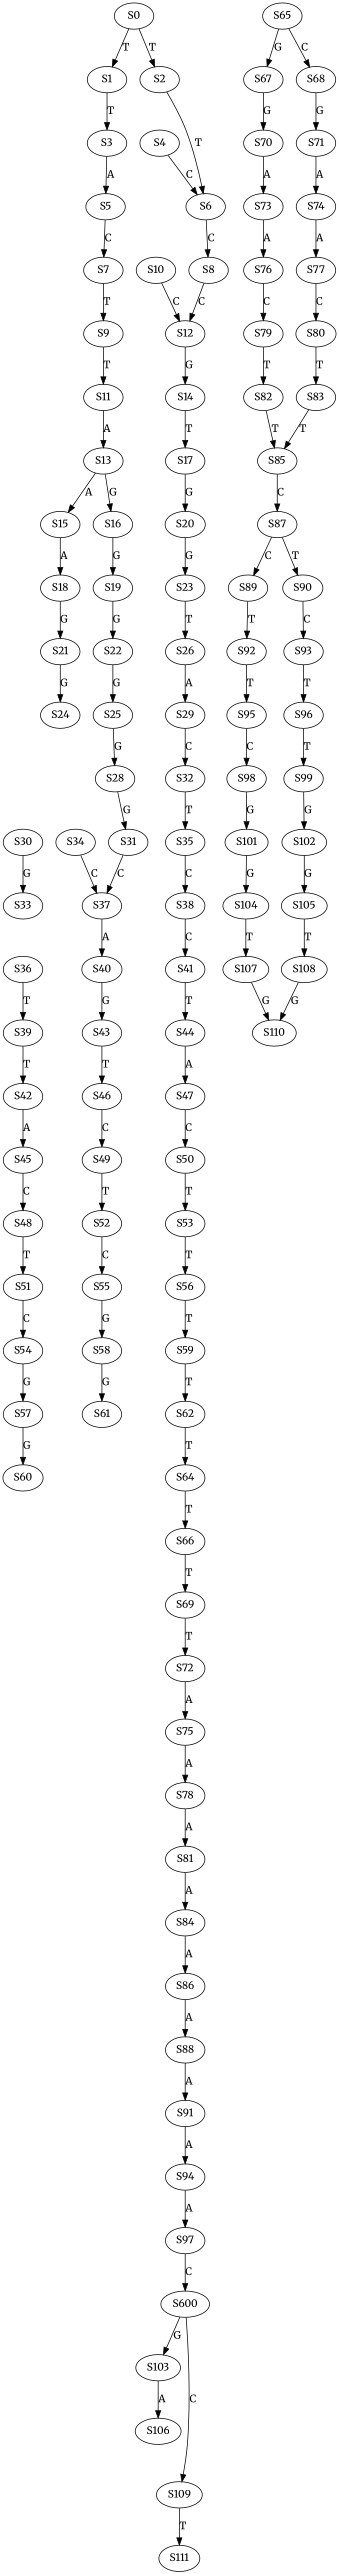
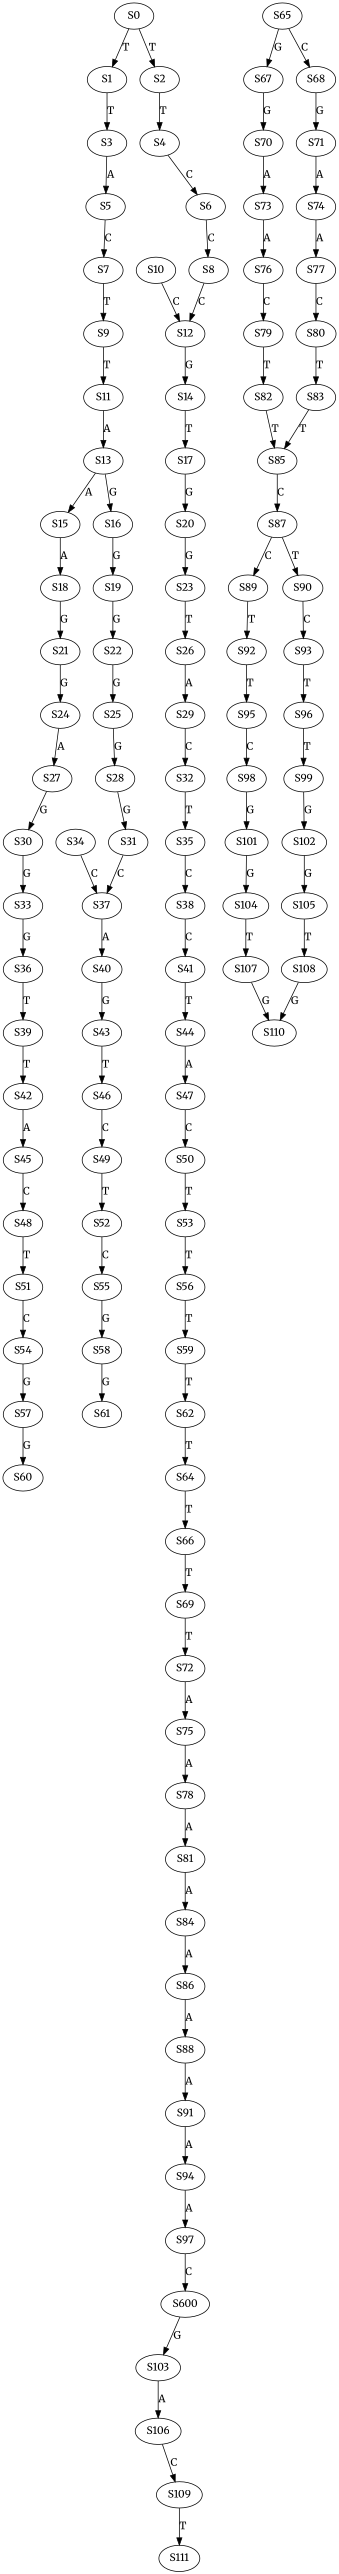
(189, 138) -> (160, 108)
none -> (52, 779)
none -> (23, 934)
(189, 2396) -> (168, 2460)
